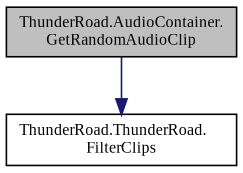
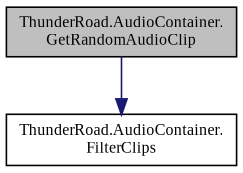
(121, 140) -> (121, 140)
